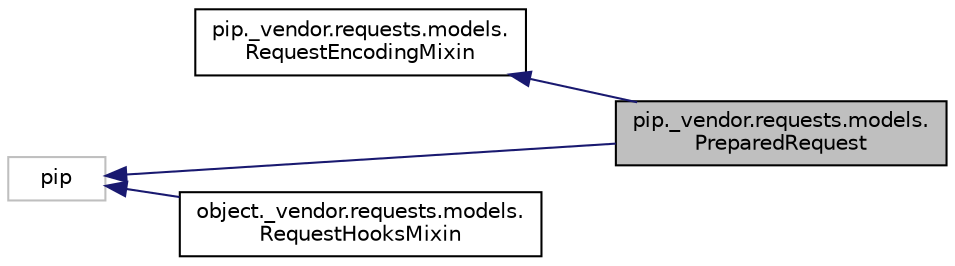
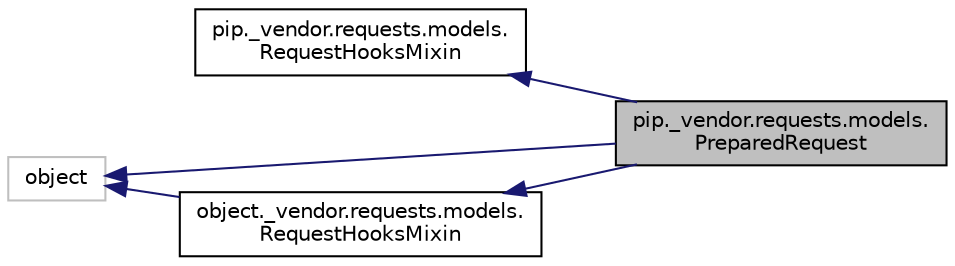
(361, 42) -> (361, 42)
none -> (581, 177)
(57, 179) -> (57, 179)
